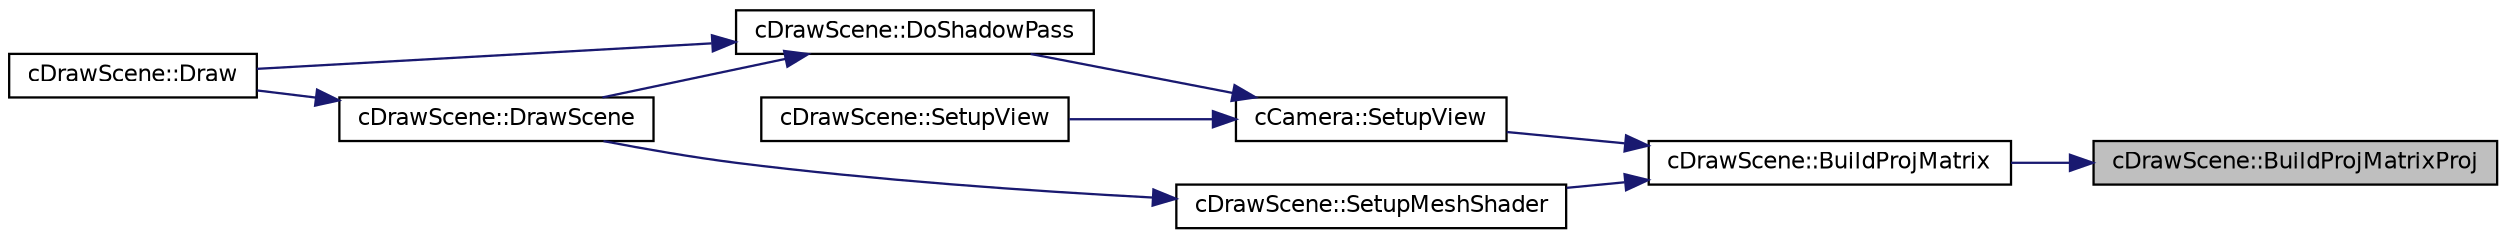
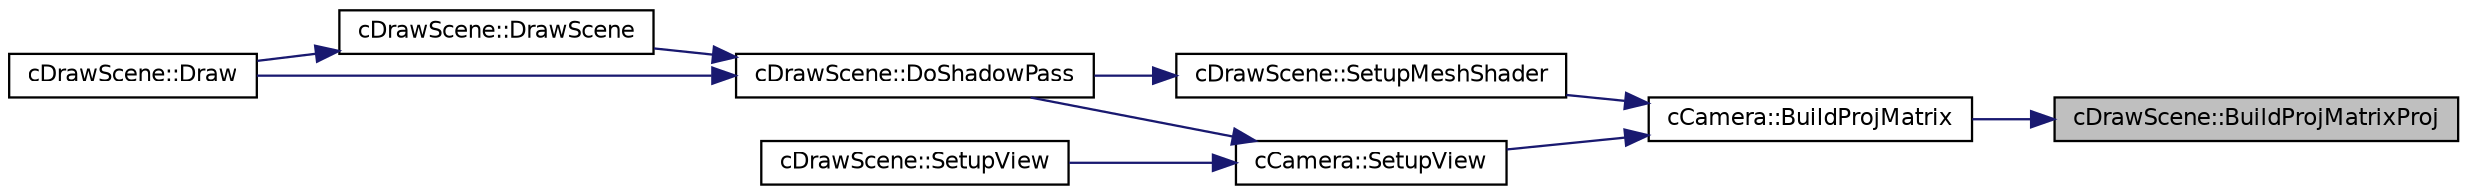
(1830, 163) -> (1810, 119)
(877, 178) -> (1124, 76)
